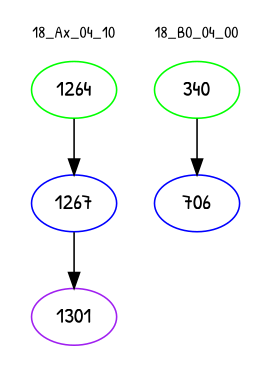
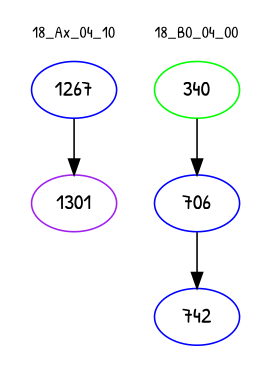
(74, 90) -> none
none -> (197, 317)
